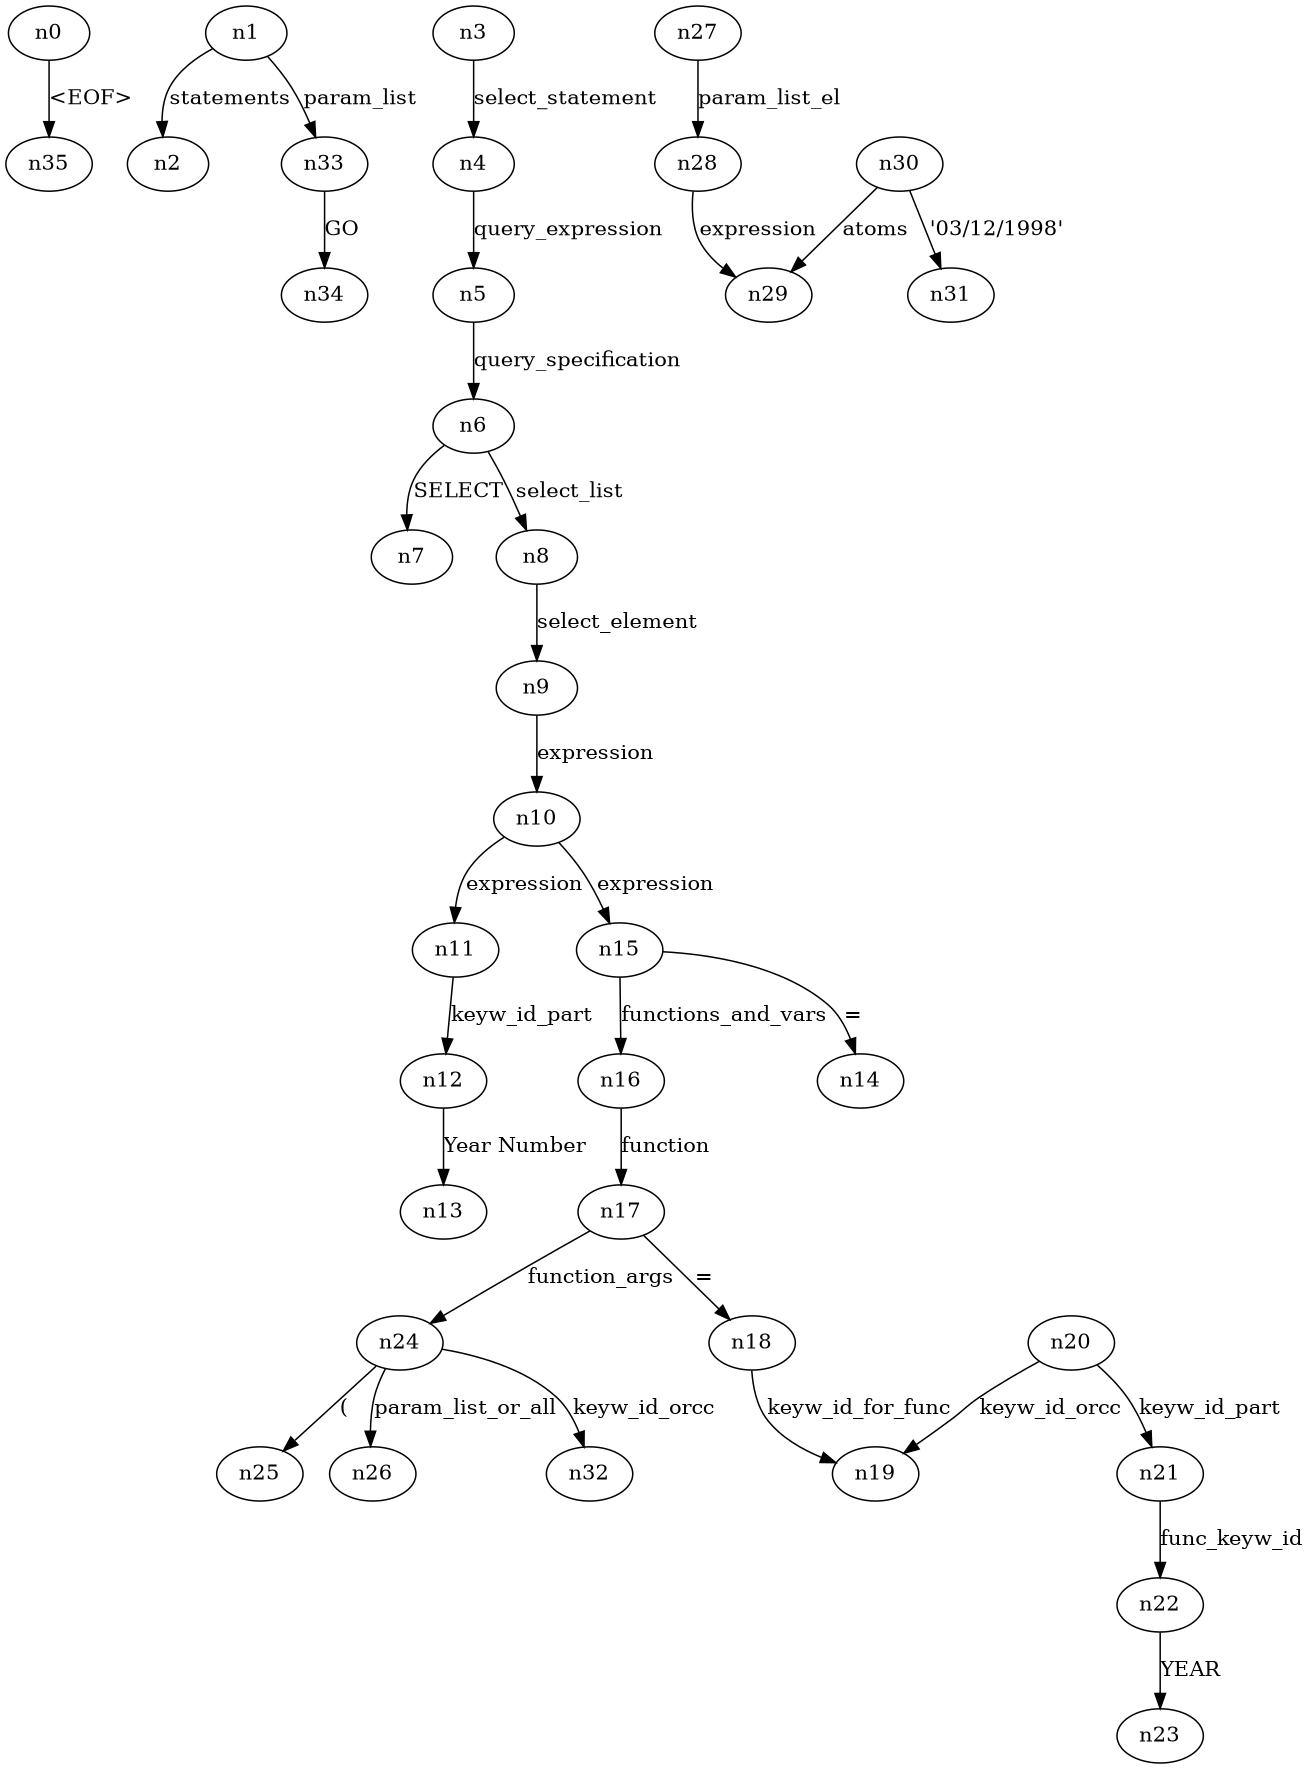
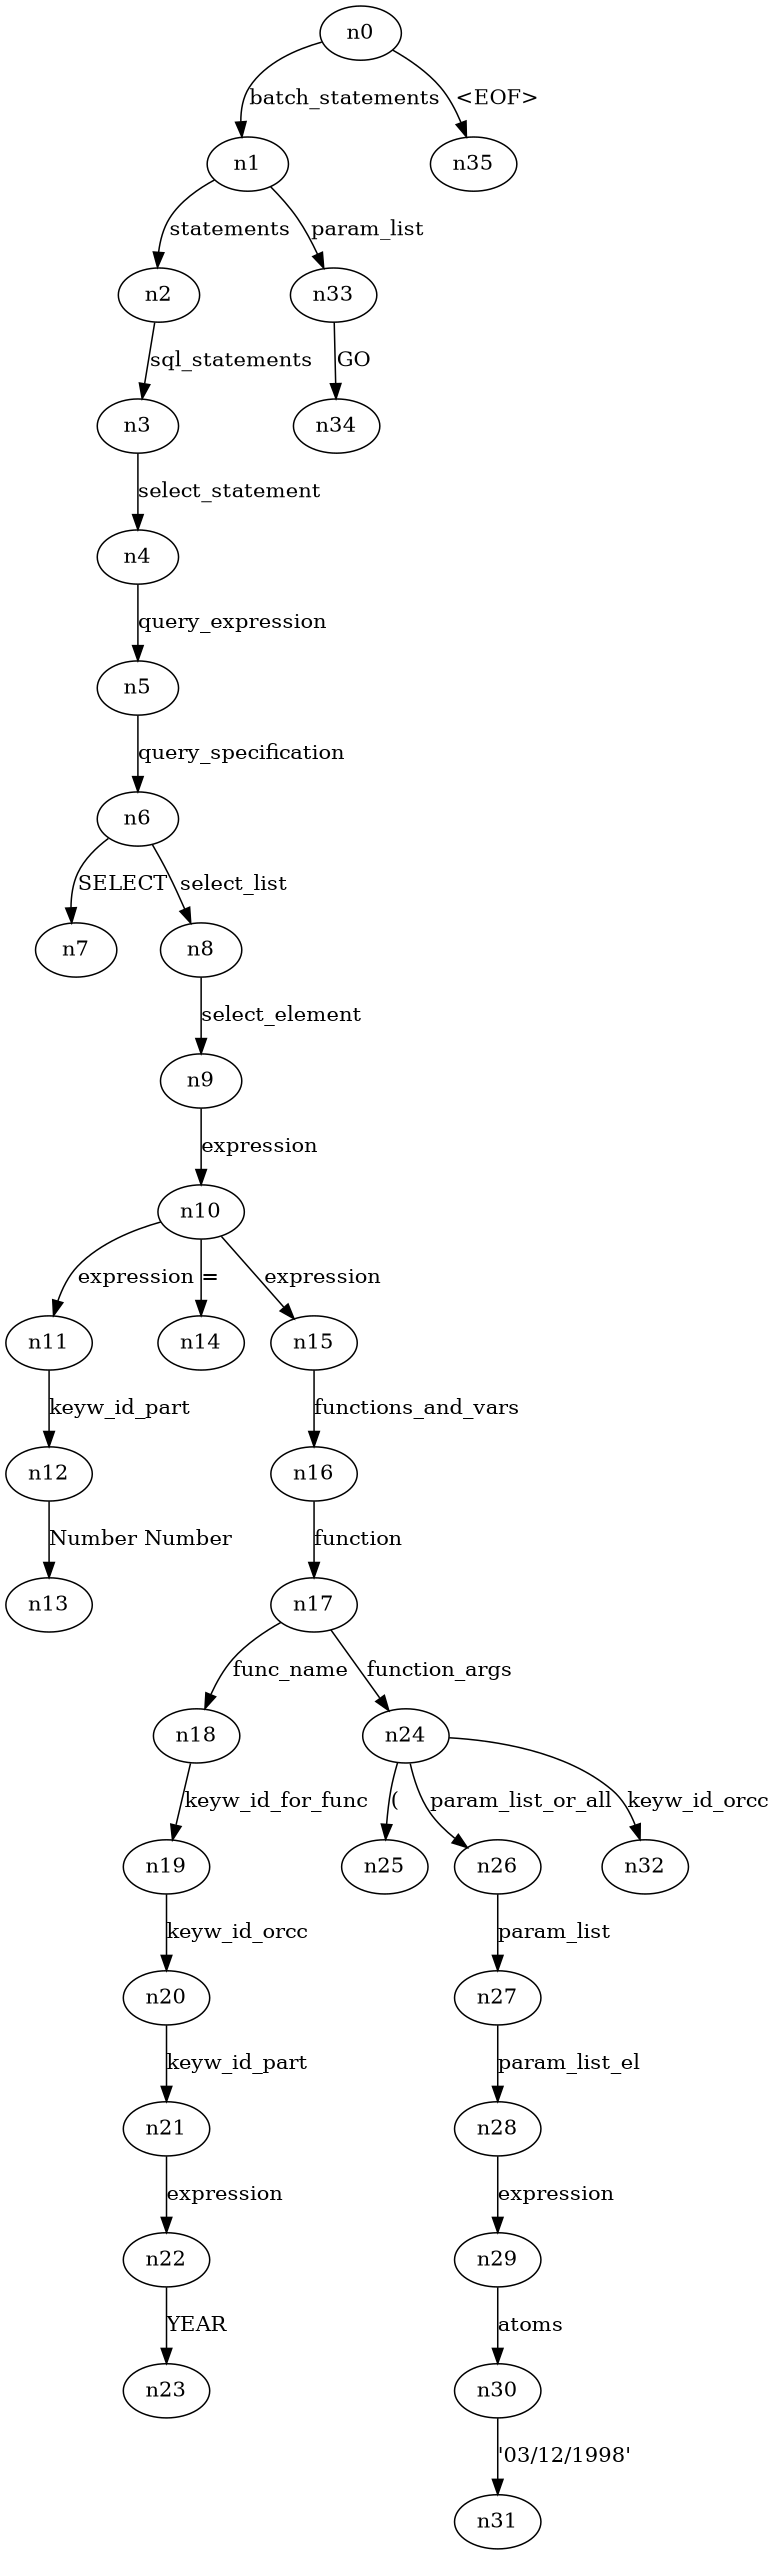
none -> (267, 69)
(840, 224) -> (498, 2318)
none -> (150, 353)
(769, 972) -> (201, 1270)
(515, 1146) -> (141, 1539)
(705, 1277) -> (291, 1670)
(976, 1400) -> (167, 1925)
(1232, 1539) -> (225, 2194)
none -> (498, 1925)
